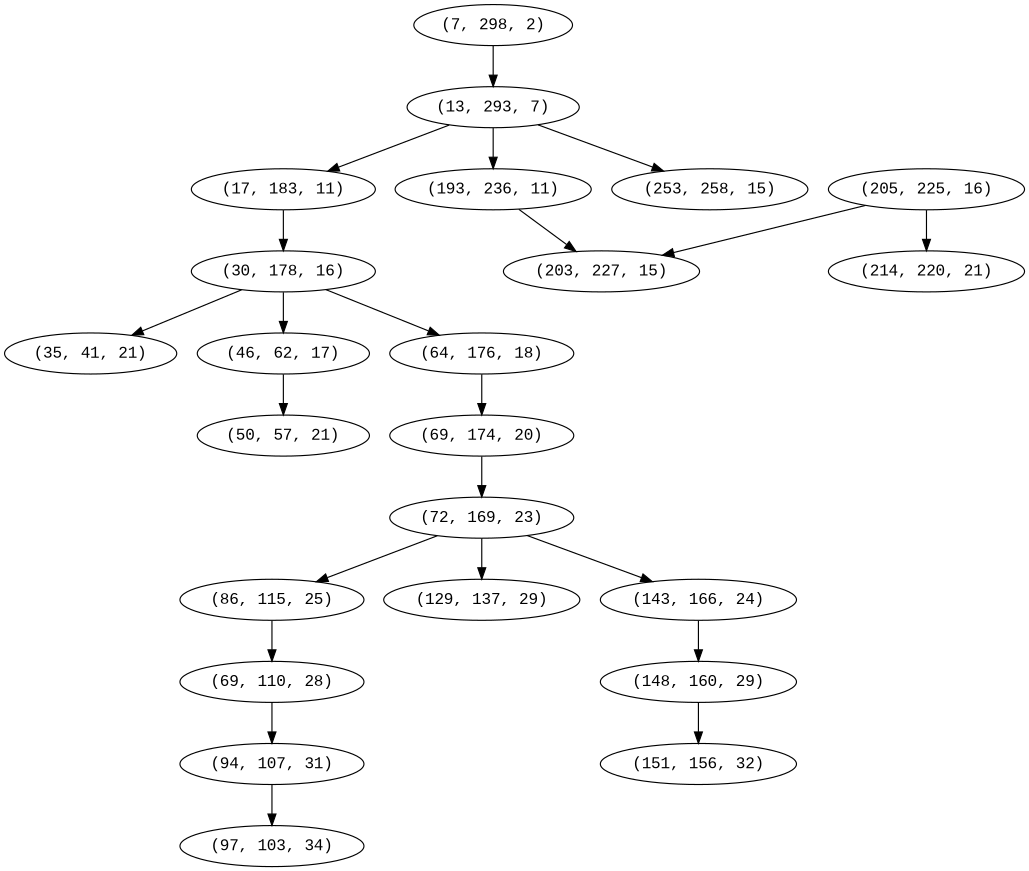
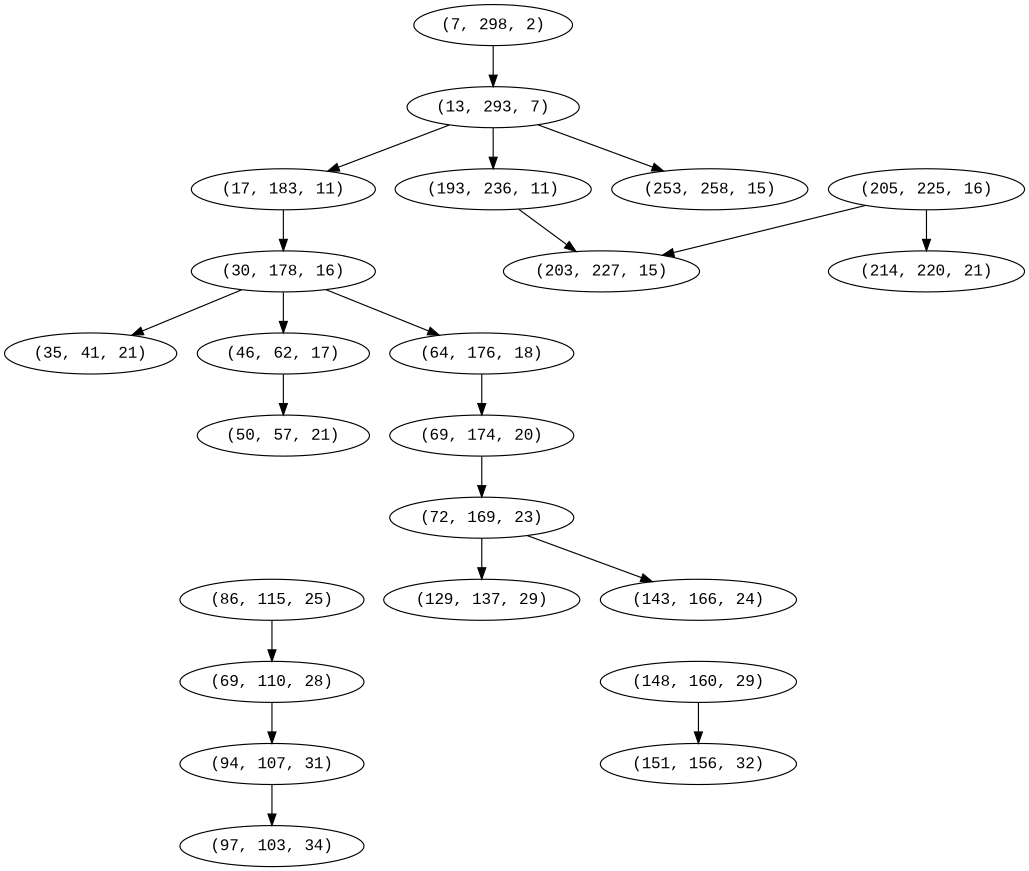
(382, 557) -> none
(698, 635) -> none
